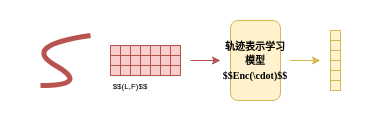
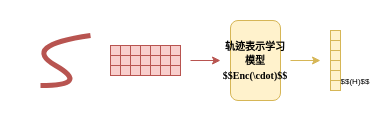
none -> (356, 81)
(131, 86) -> none
